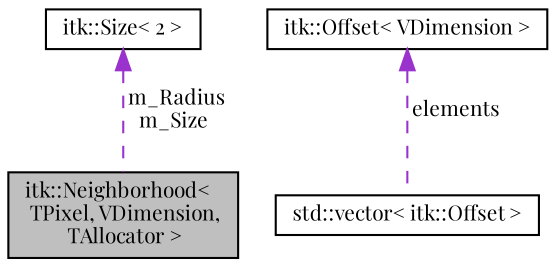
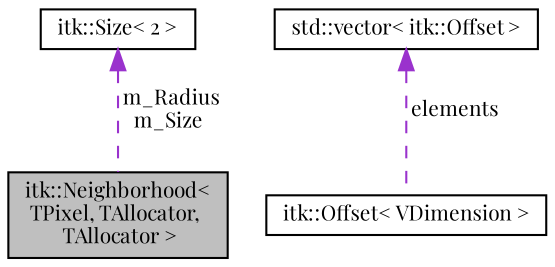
(407, 133) -> (406, 133)
(123, 215) -> (118, 215)
